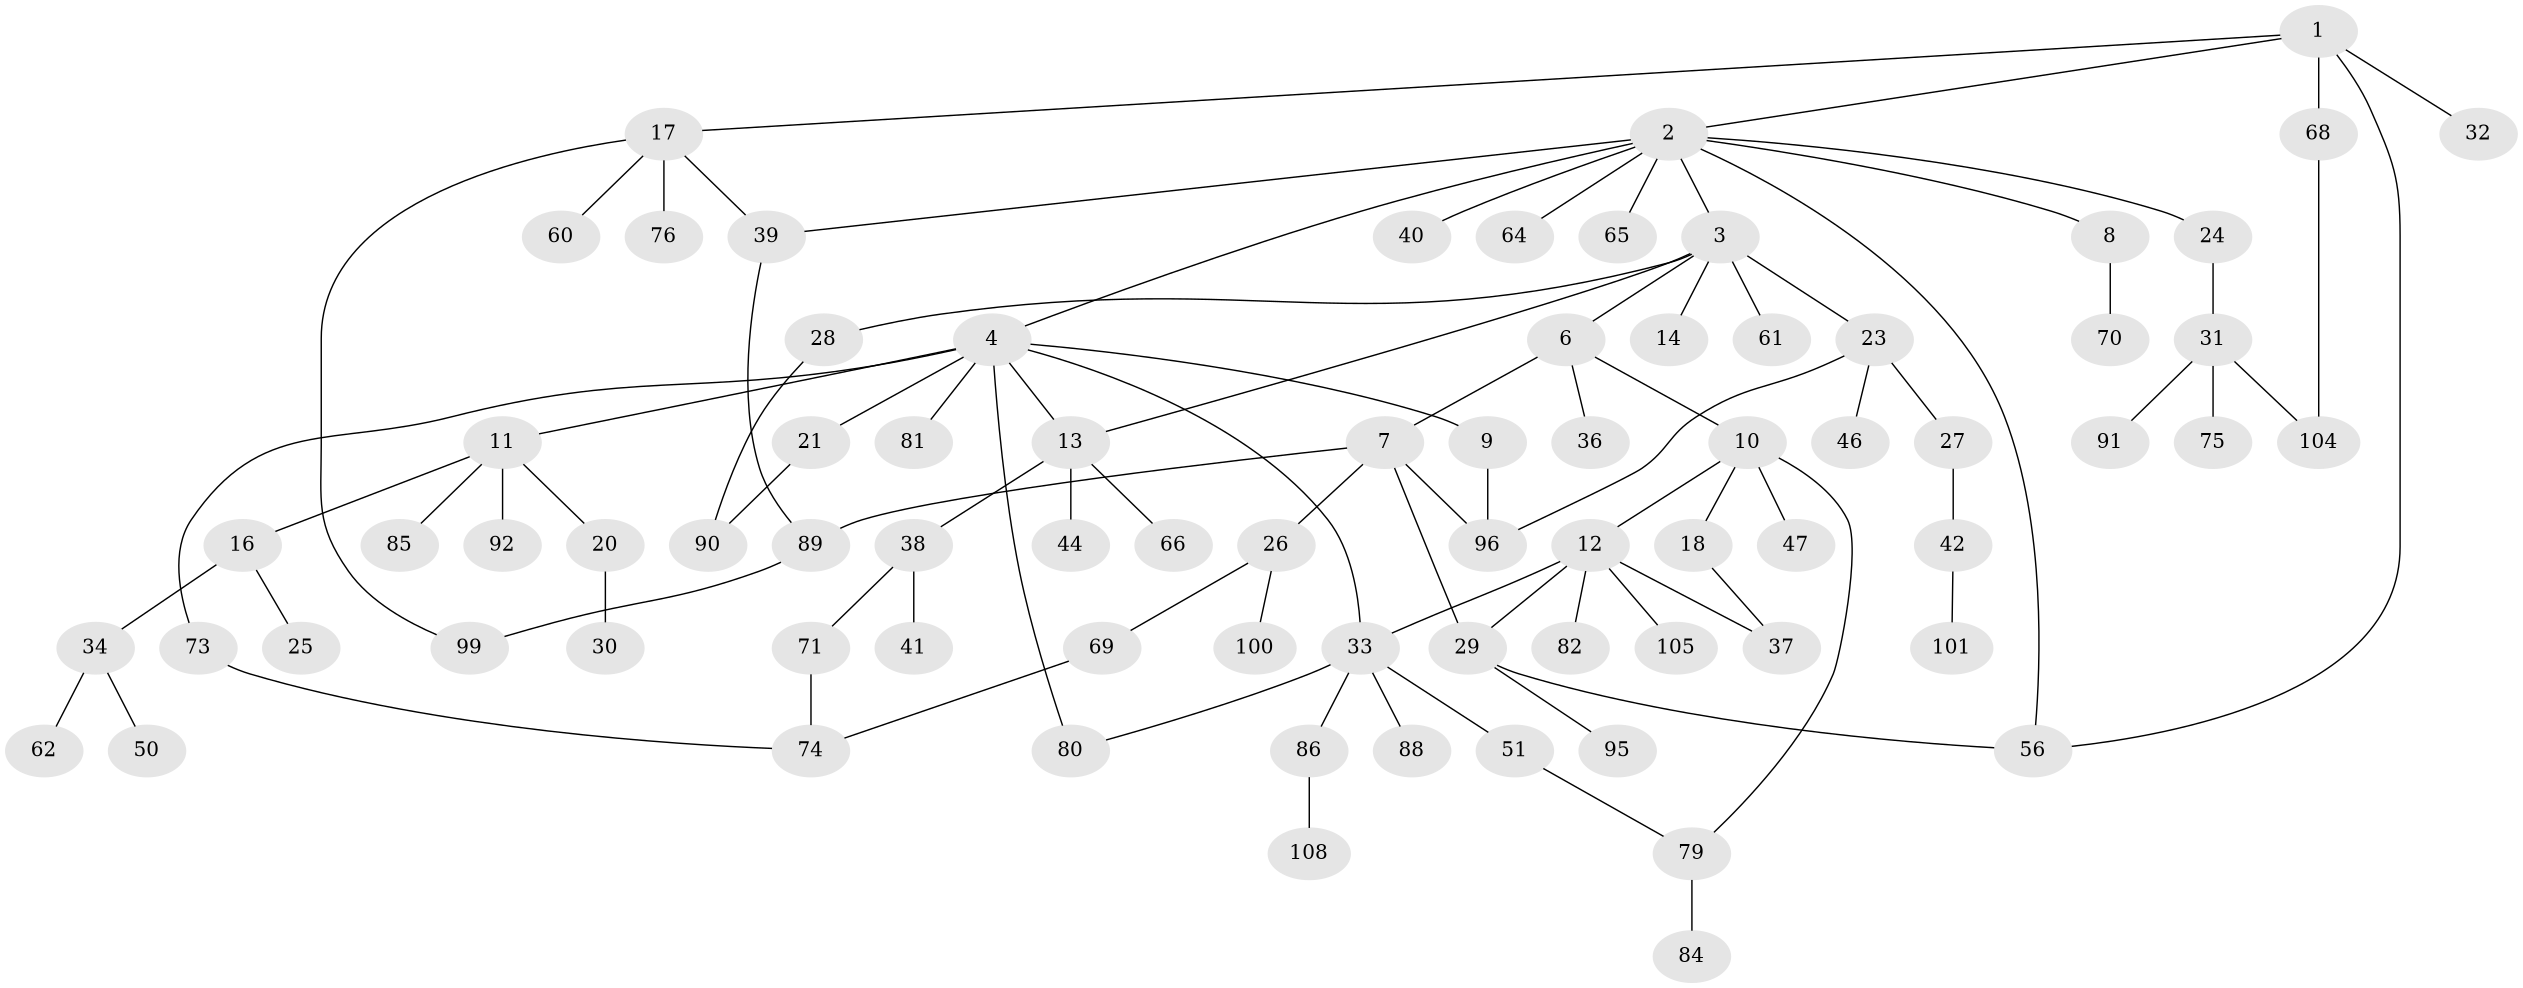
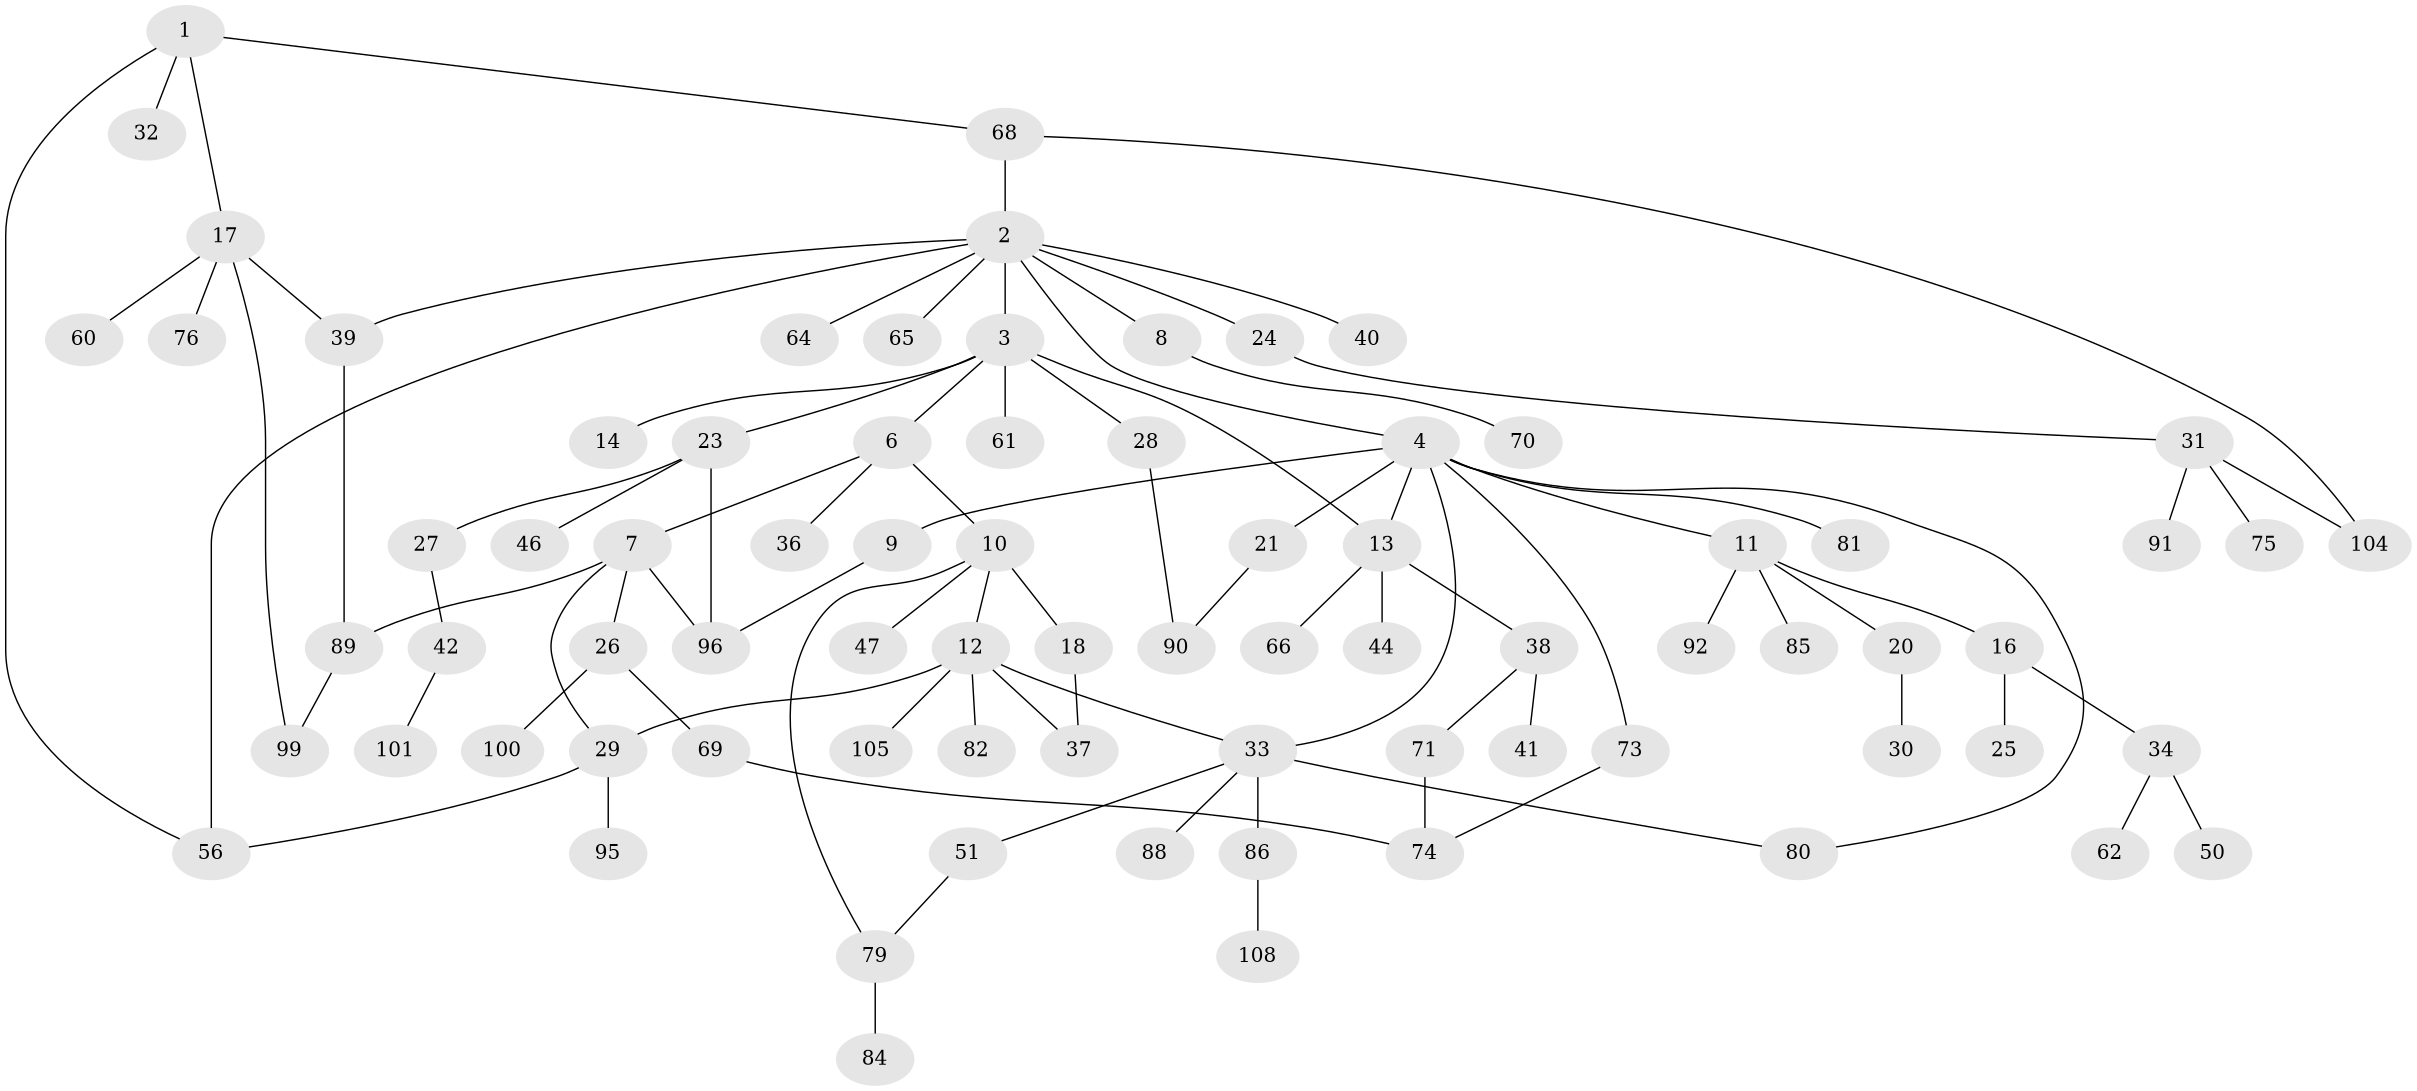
(1994, 83) -> (1005, 186)
